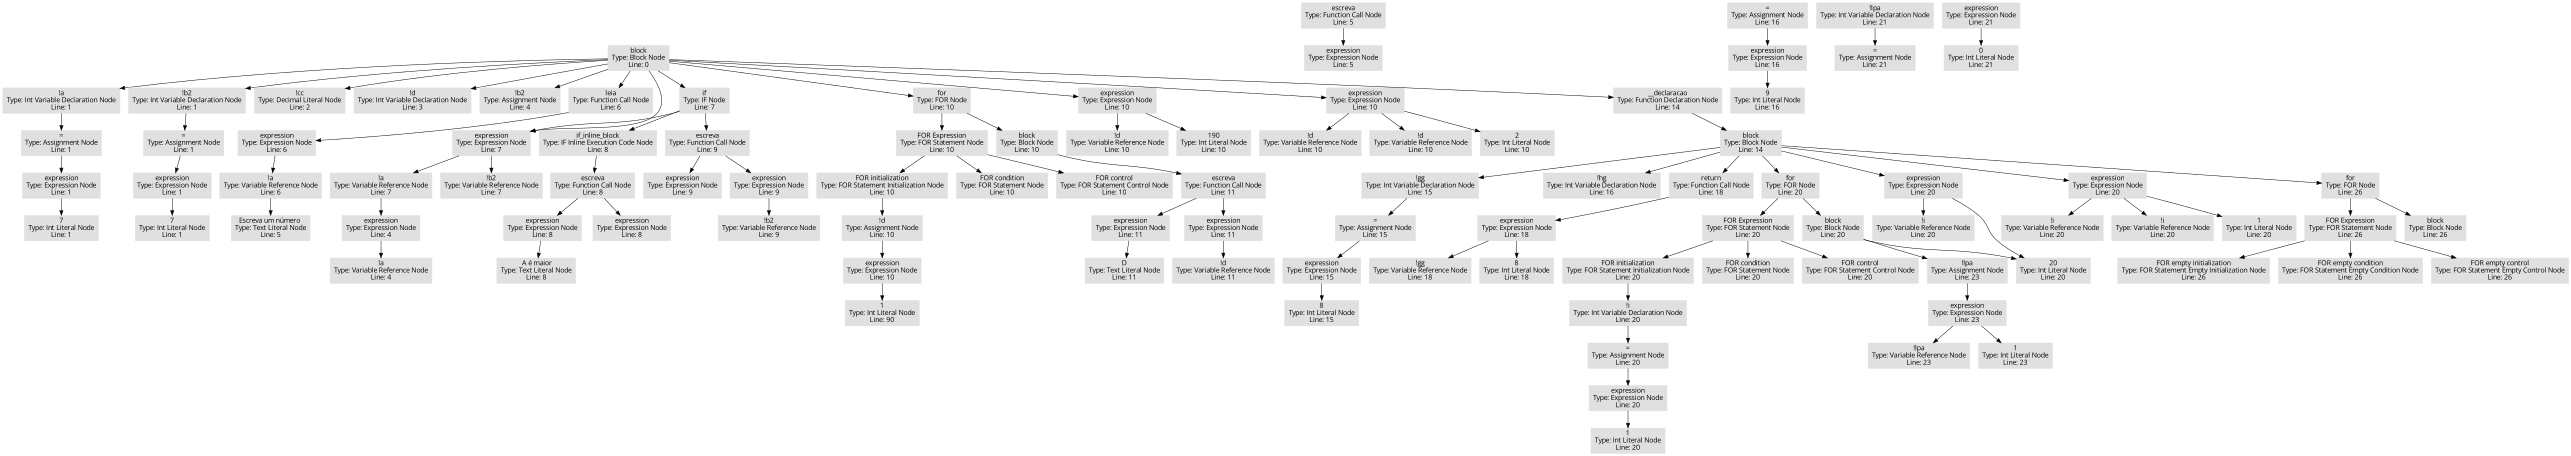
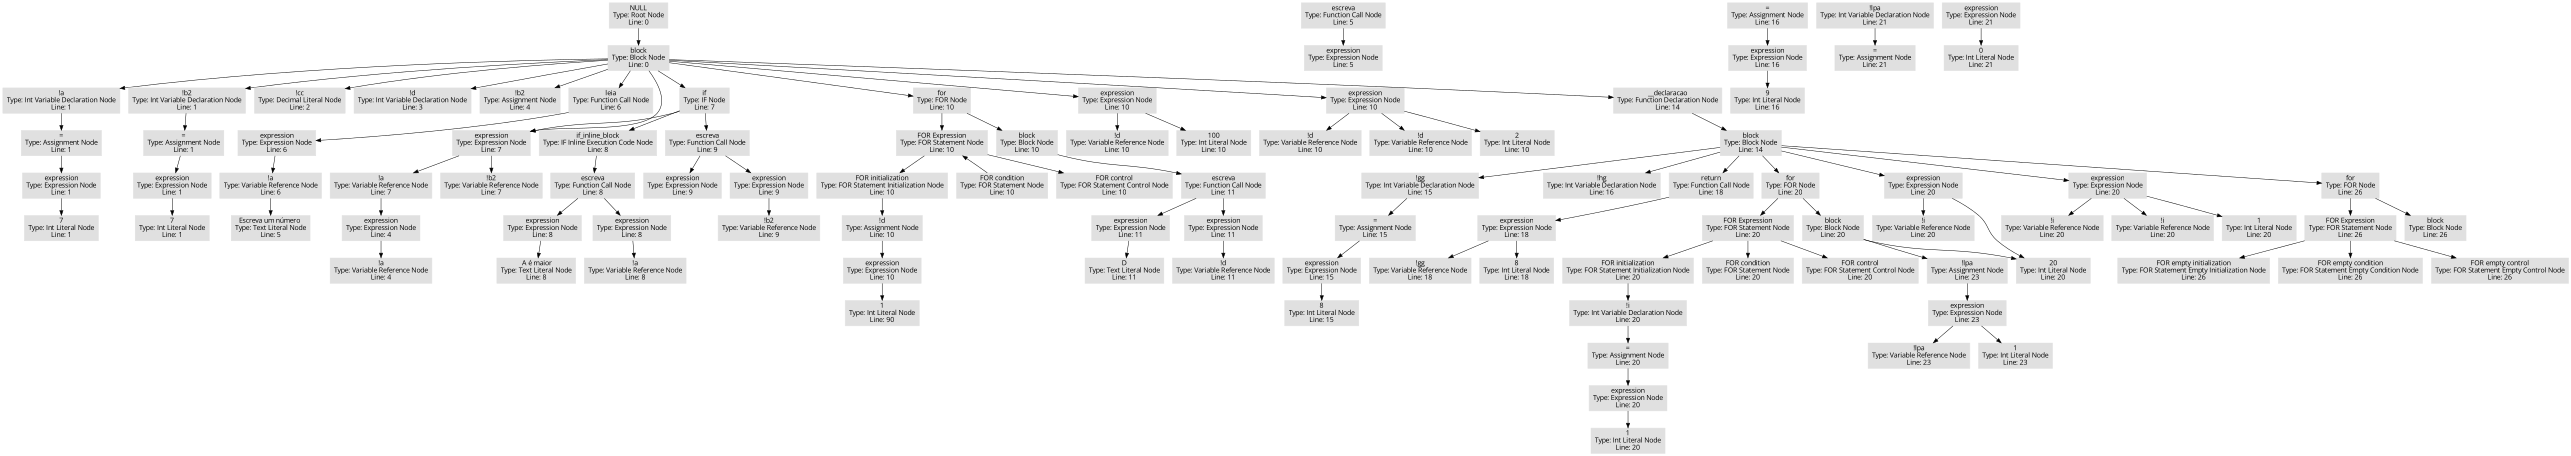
none -> (639, 16)
(1214, 143) -> (1214, 143)
(967, 163) -> (977, 166)
none -> (635, 271)
